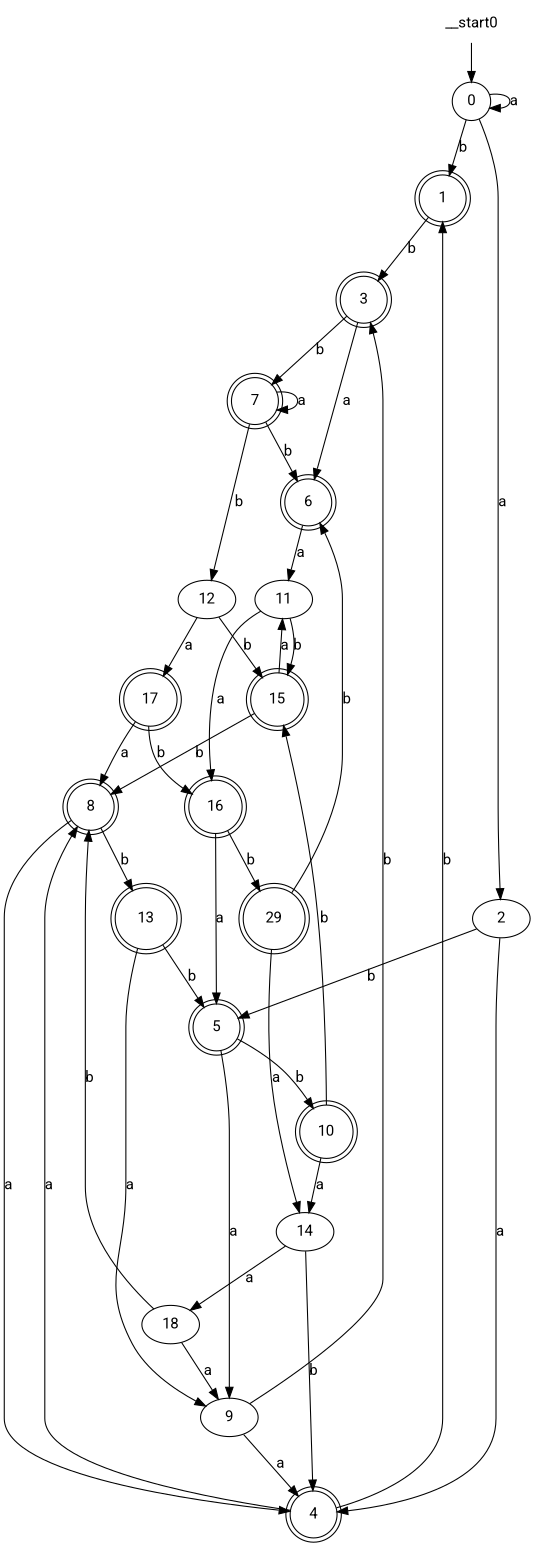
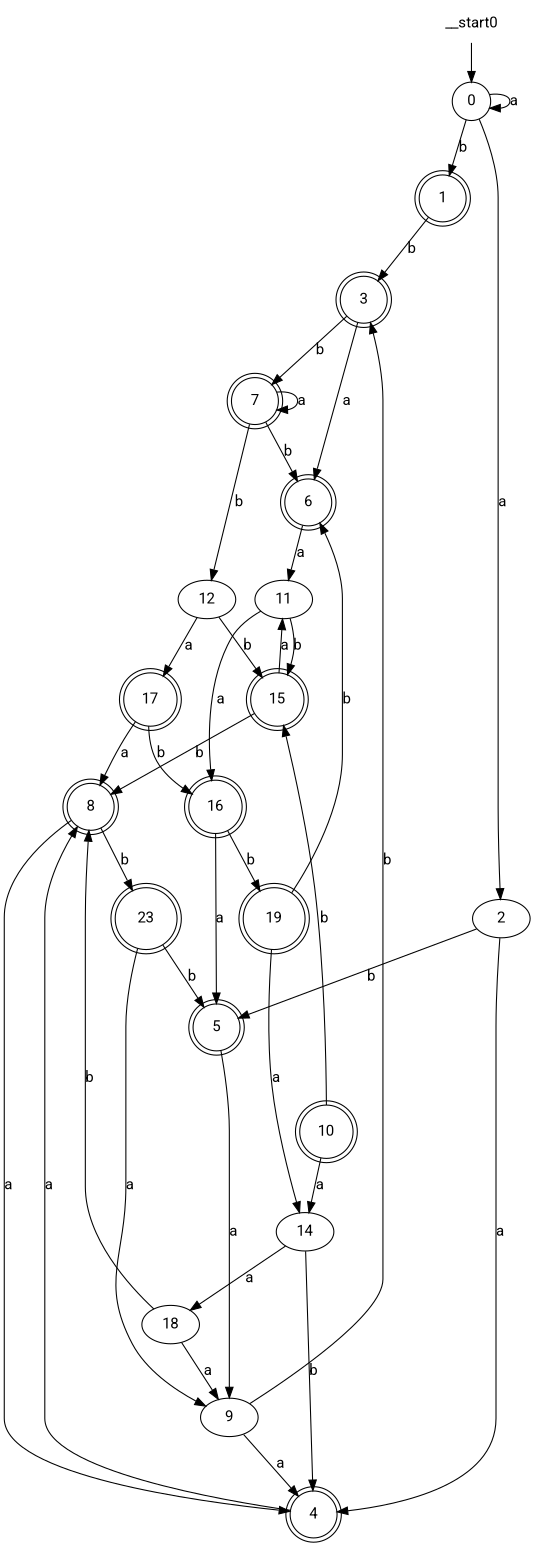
(443, 900) -> none
(146, 919) -> (146, 919)
(274, 919) -> (274, 919)
(278, 1066) -> none
